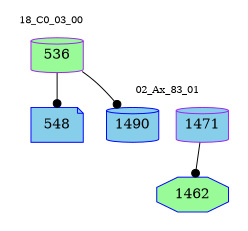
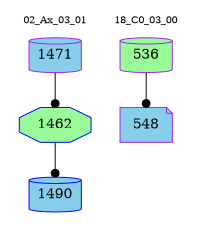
(105, 91) -> (55, 156)
(167, 91) -> (55, 21)
(57, 125) -> (146, 125)
